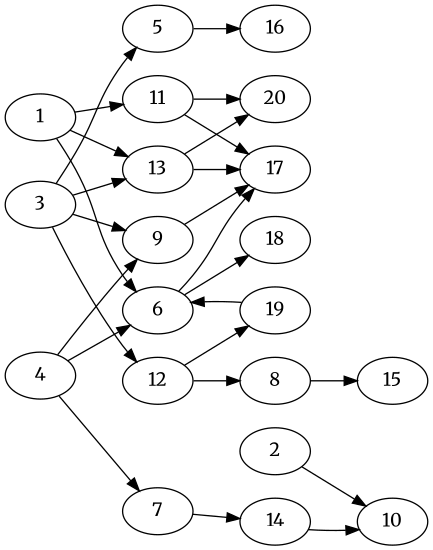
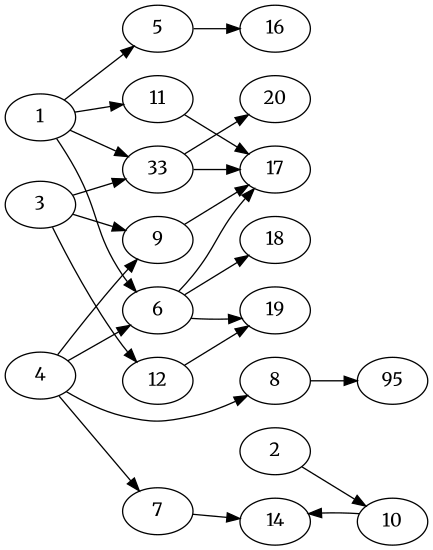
(210, 99) -> none
(92, 121) -> (94, 77)
(158, 170) -> (158, 170)
(223, 302) -> (210, 319)
(210, 381) -> (150, 421)
(393, 381) -> (393, 381)
(327, 530) -> (340, 513)
